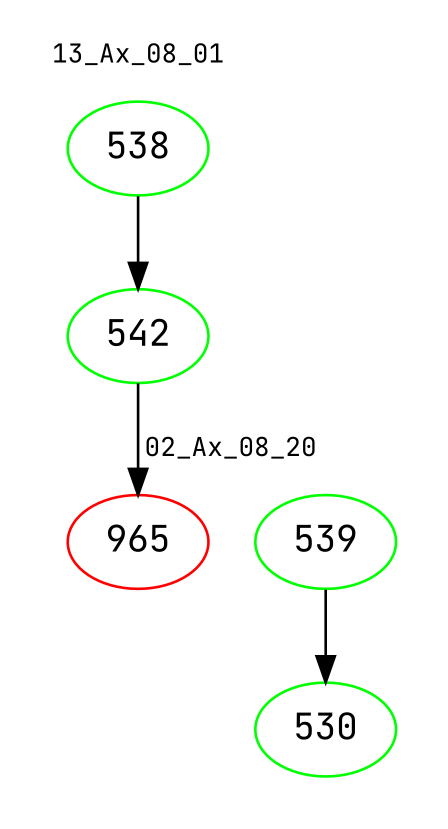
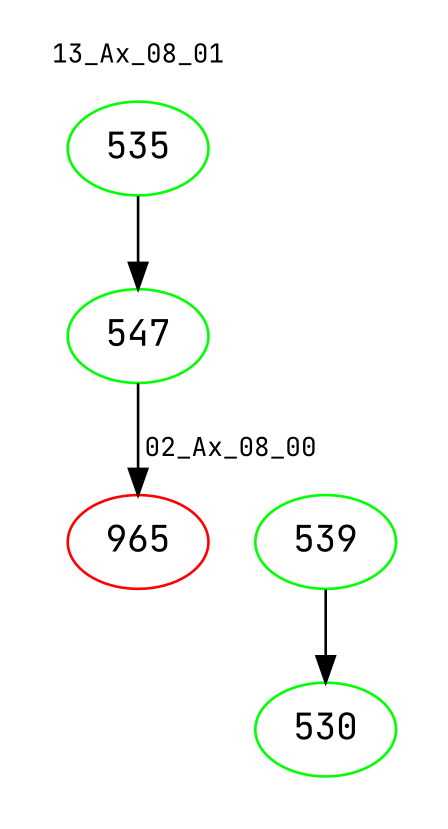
(138, 149) -> (138, 149)
(138, 336) -> (138, 336)
(232, 449) -> (232, 449)
